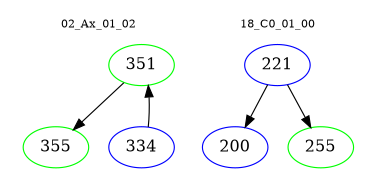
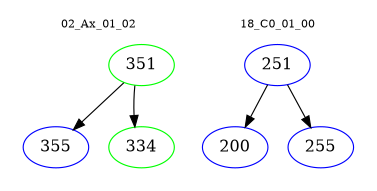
(277, 65) -> (277, 65)
(149, 112) -> (134, 100)
(56, 147) -> (56, 147)
(142, 147) -> (142, 147)
(321, 147) -> (321, 147)
